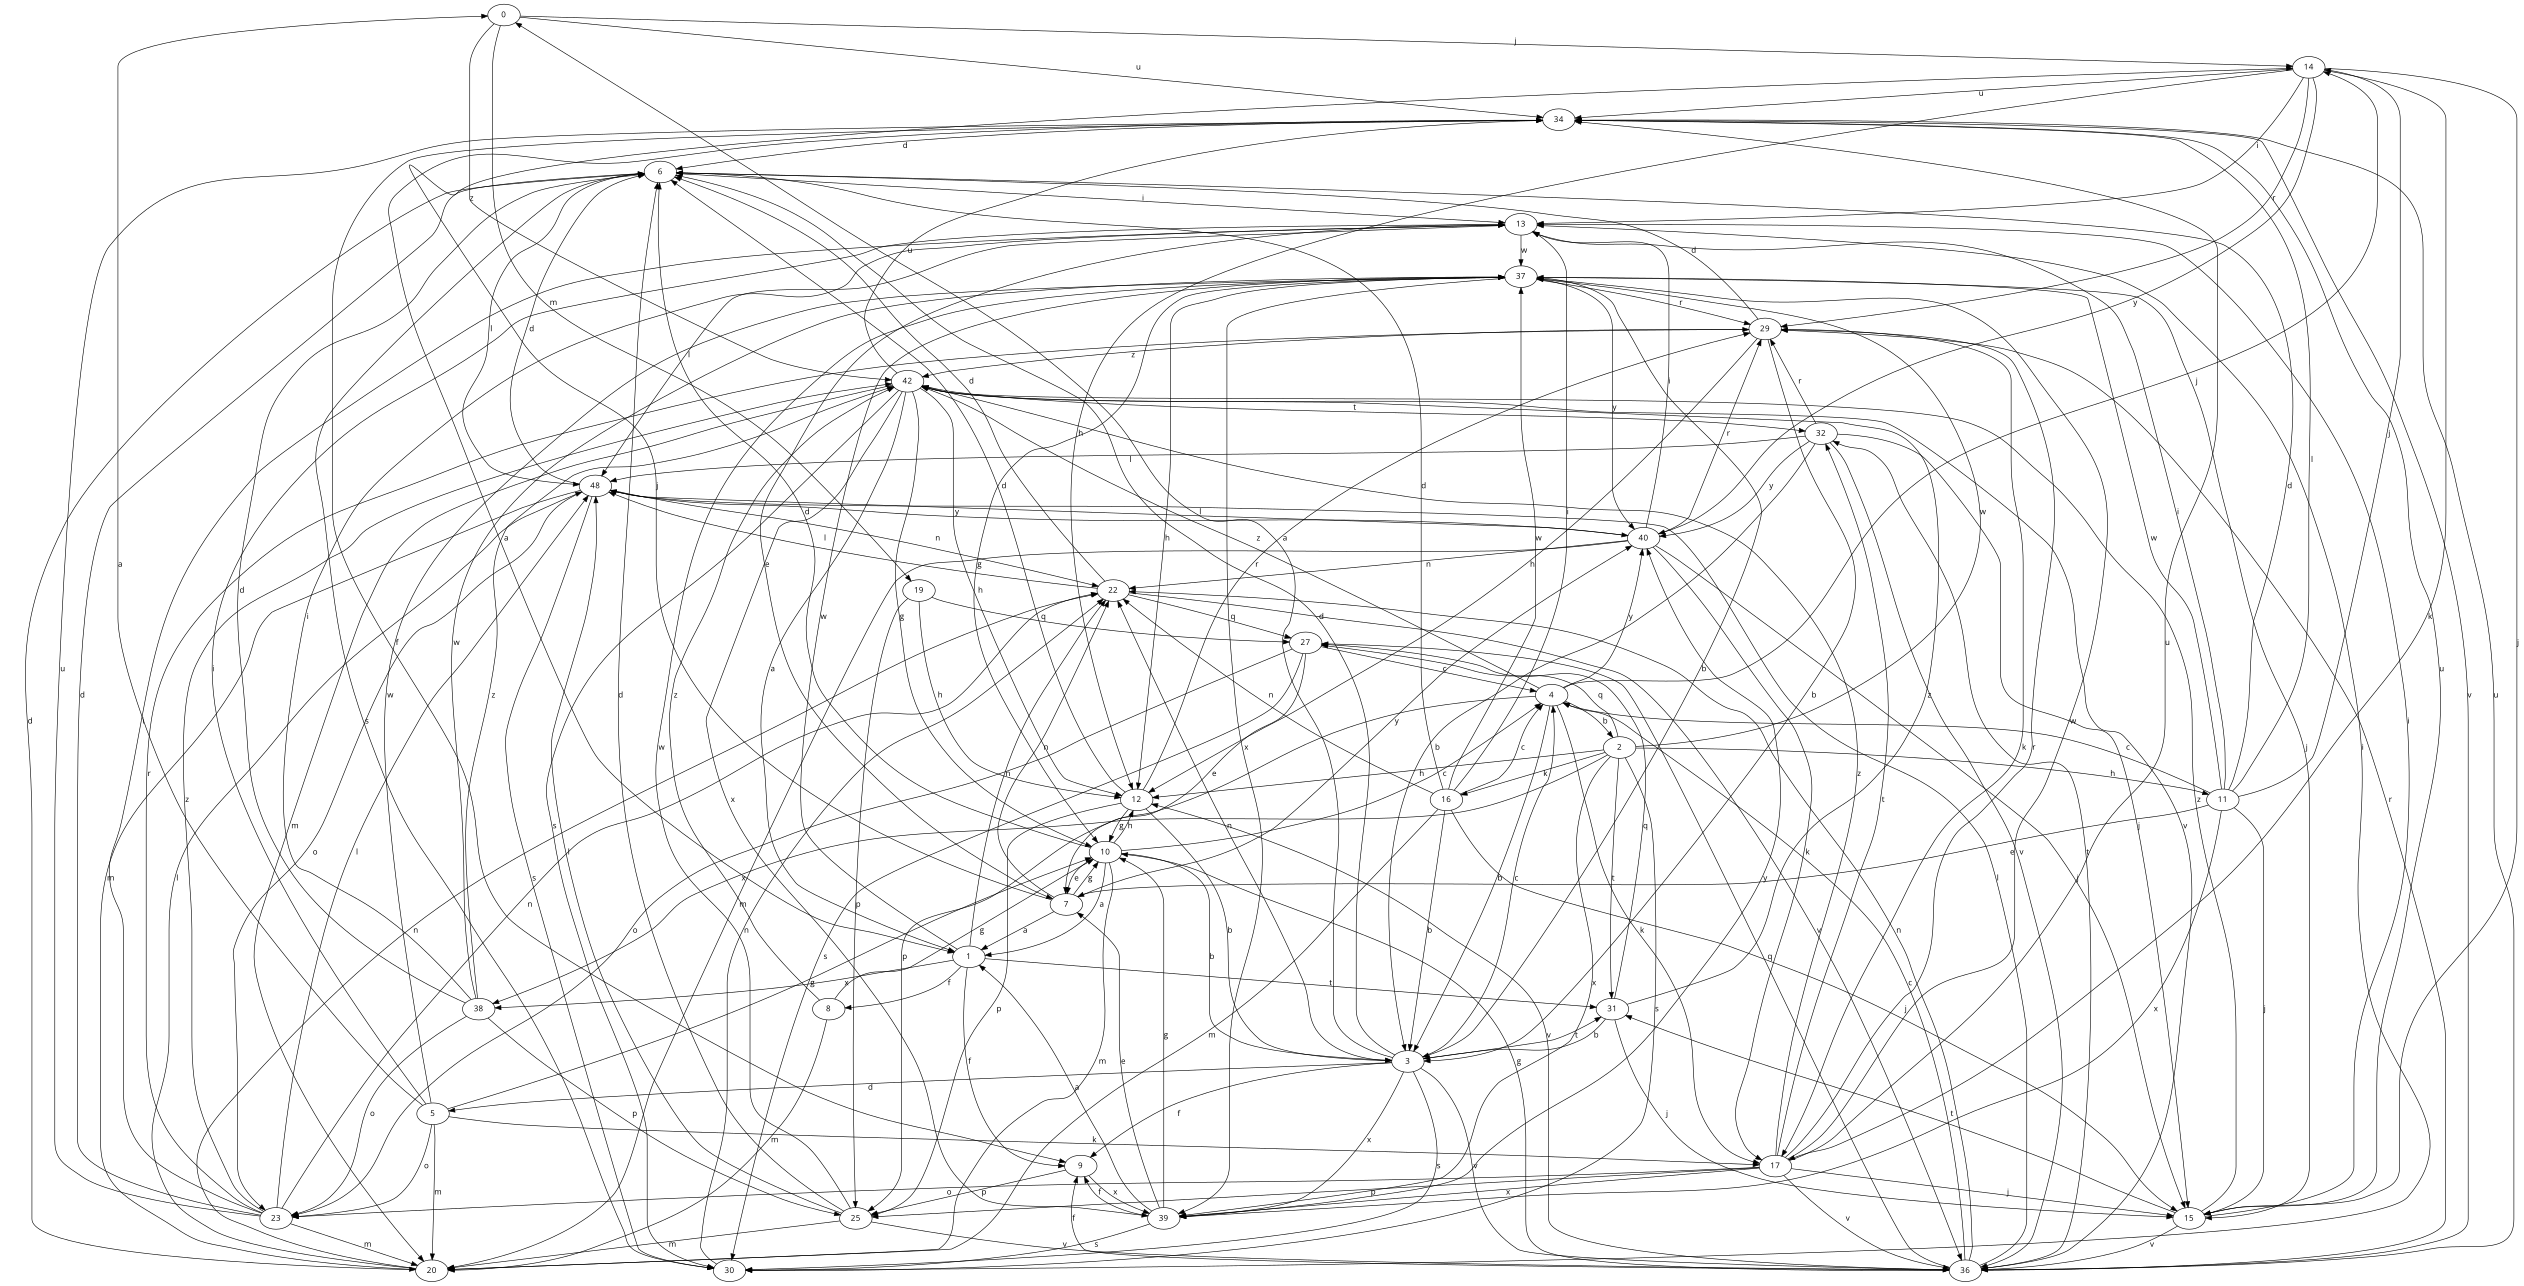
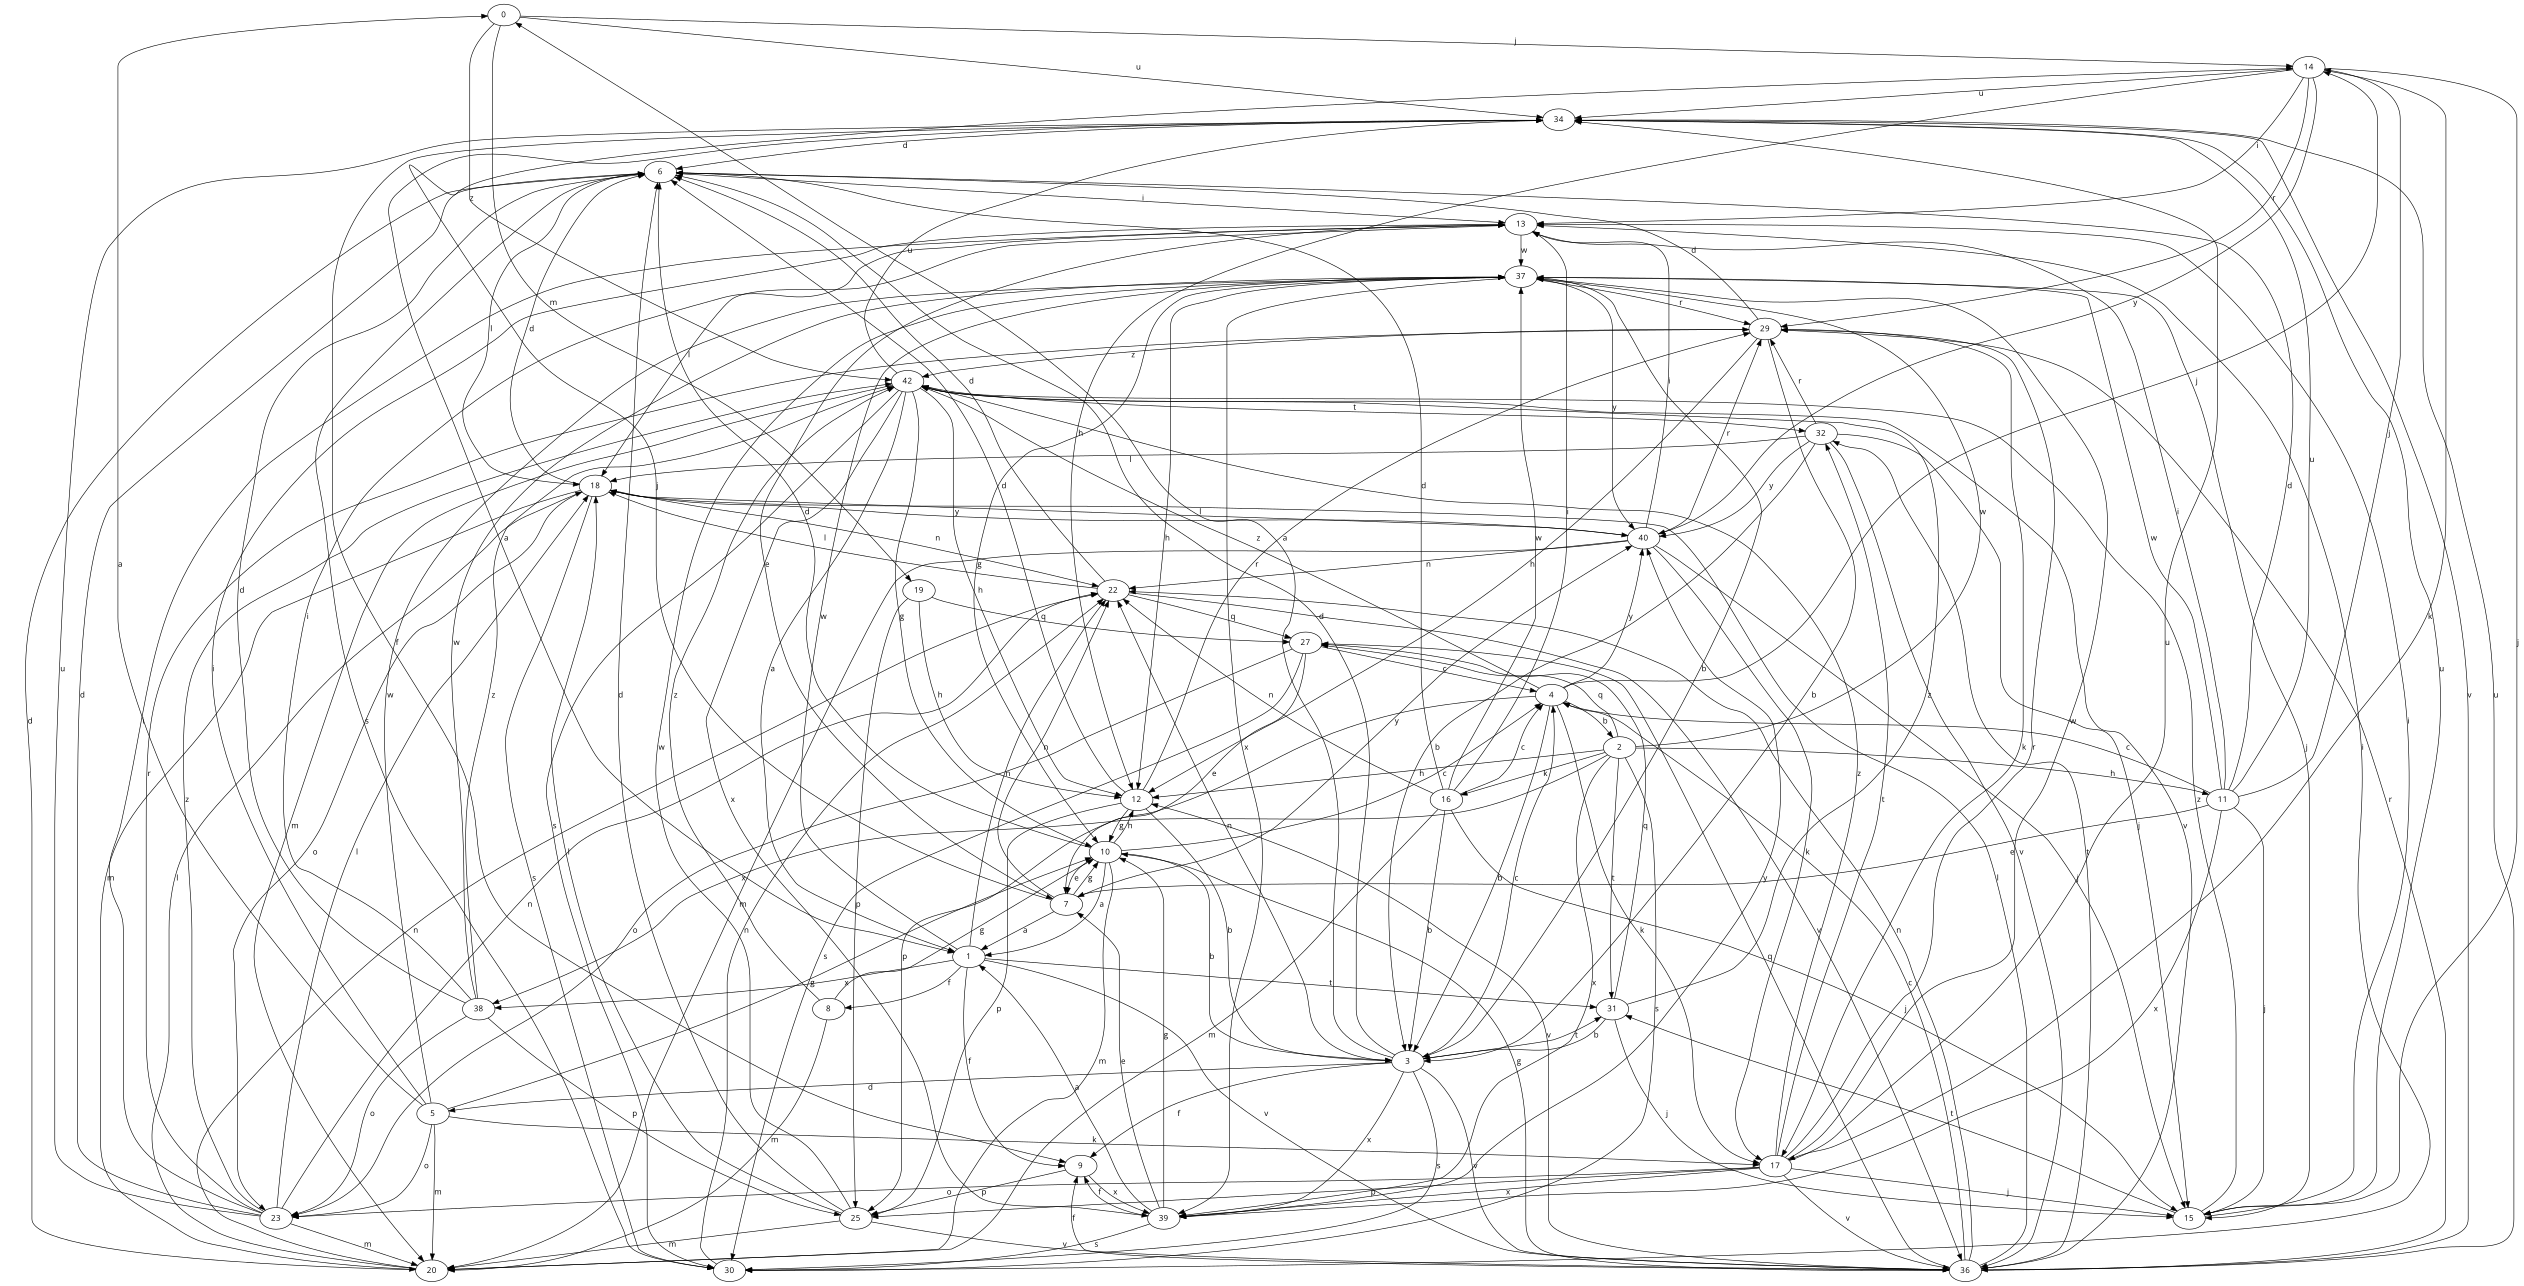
(2312, 460) -> (2312, 460)
(595, 486) -> (595, 486)
(2086, 1259) -> (1451, 1229)
